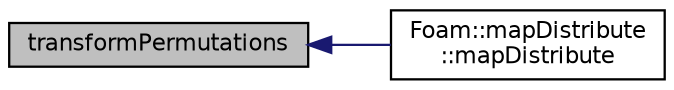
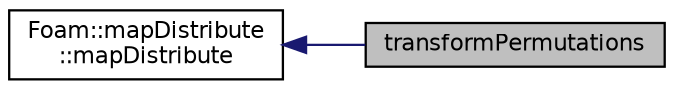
(361, 45) -> (336, 45)
